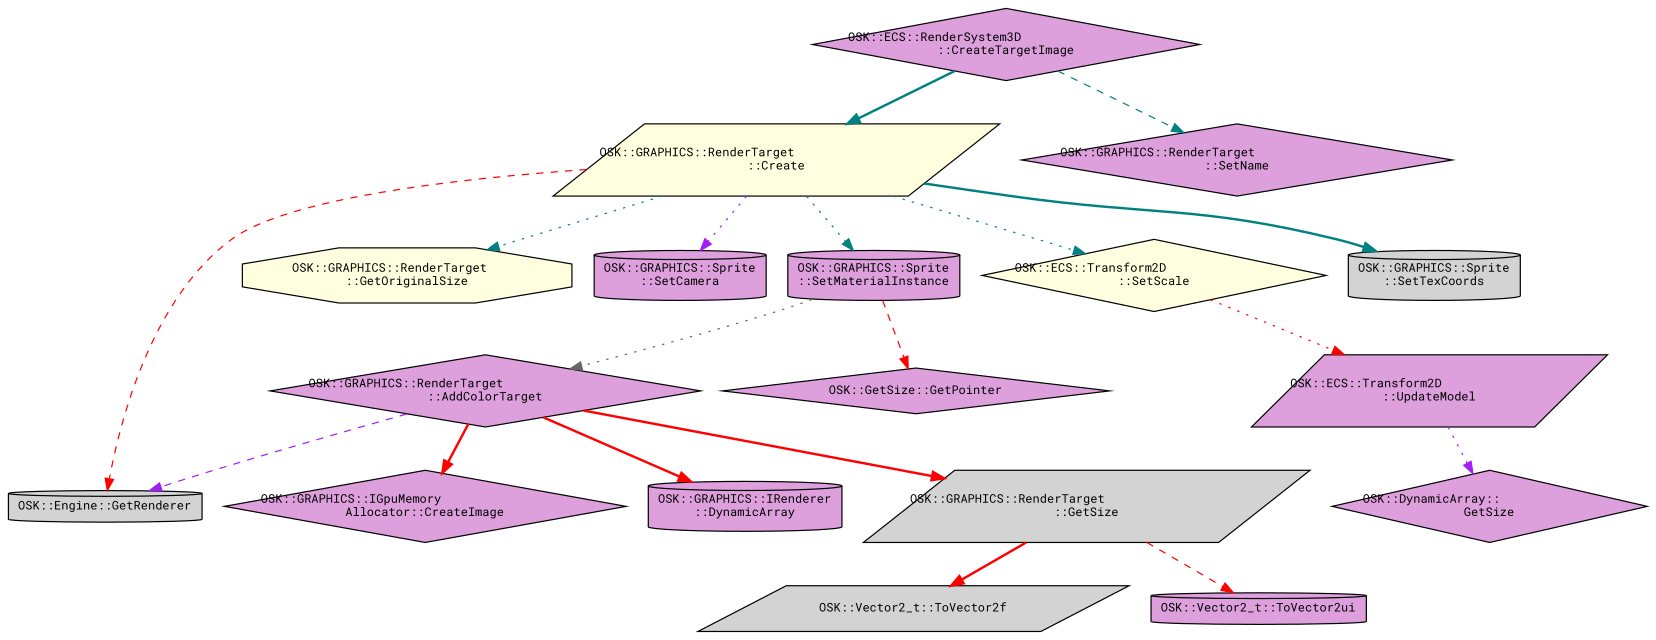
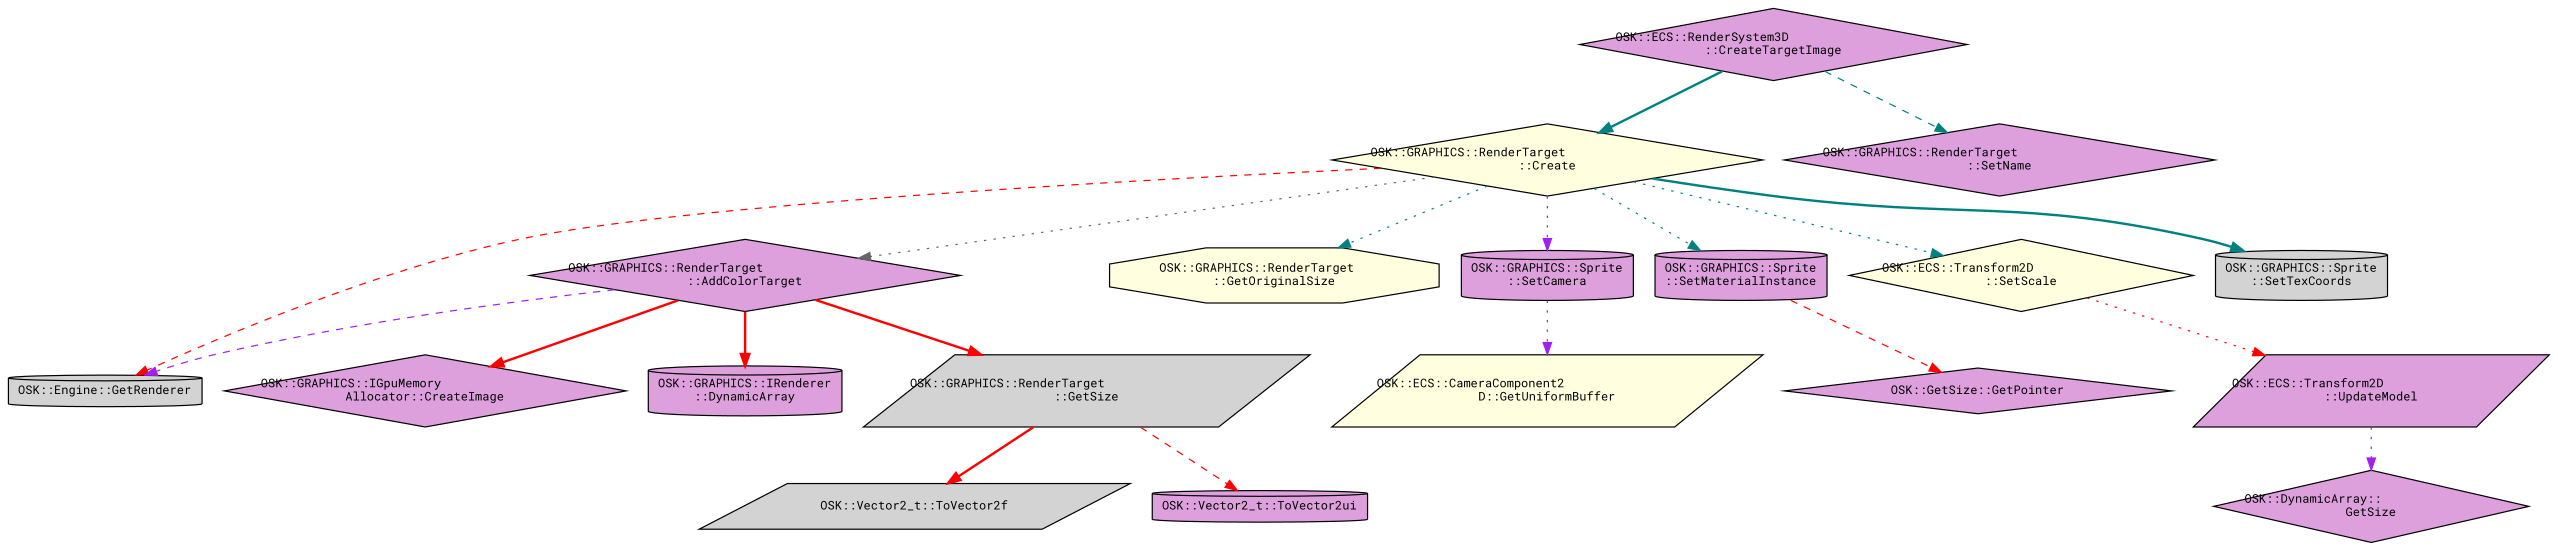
(776, 160) -> (1547, 160)
(697, 335) -> (1152, 217)
none -> (1547, 391)
